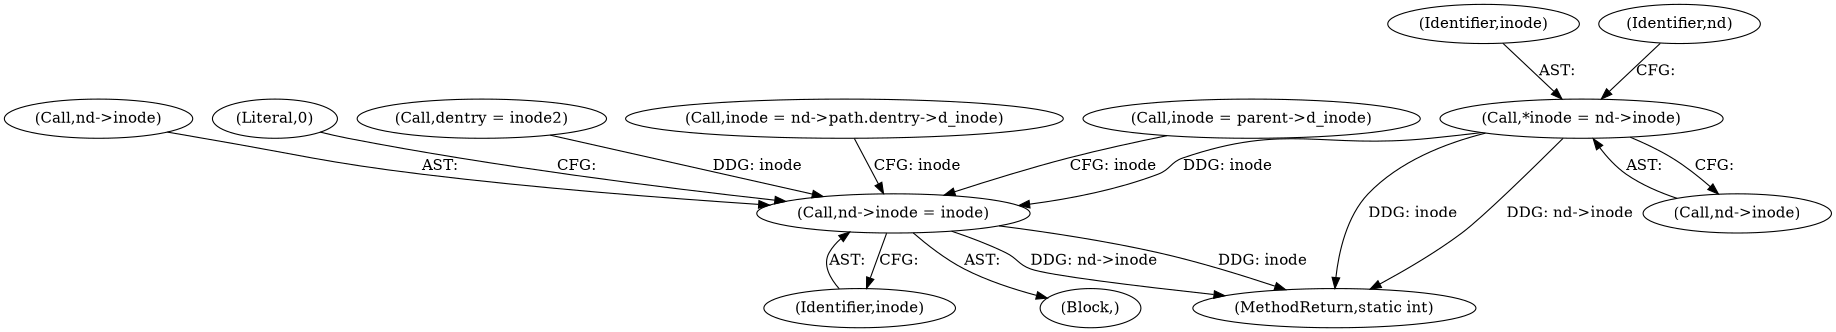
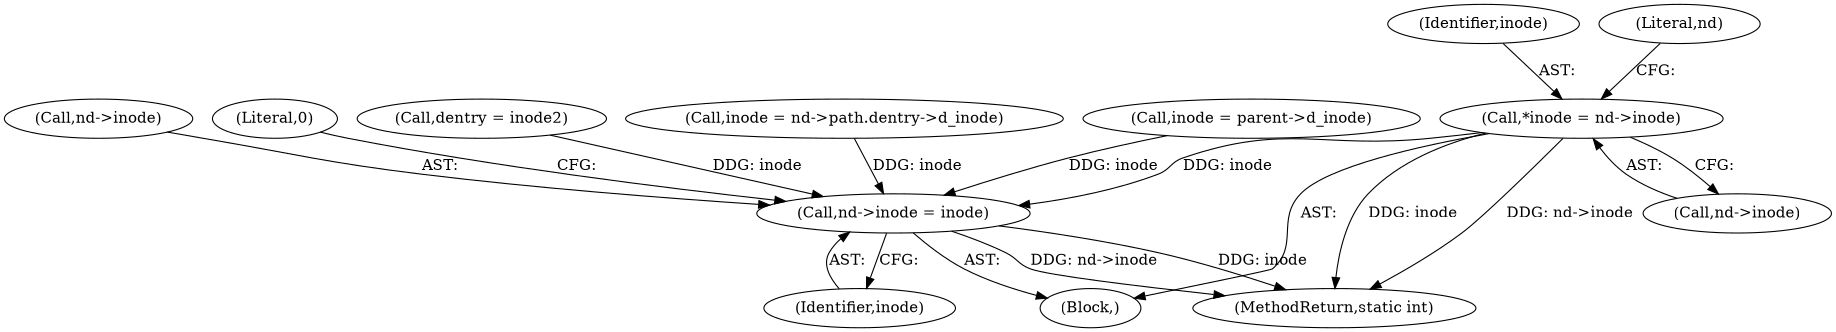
(1680, 24) -> (1680, 24)
(917, 166) -> (917, 166)
(1113, 166) -> (1113, 166)
none -> (1297, 199)
